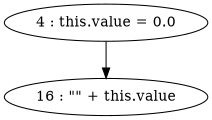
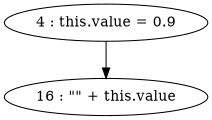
(106, 23) -> (106, 23)
